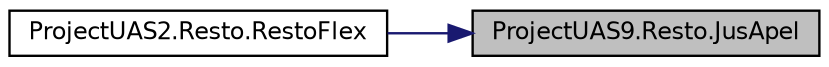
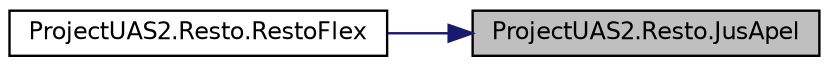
(646, 33) -> (646, 33)
